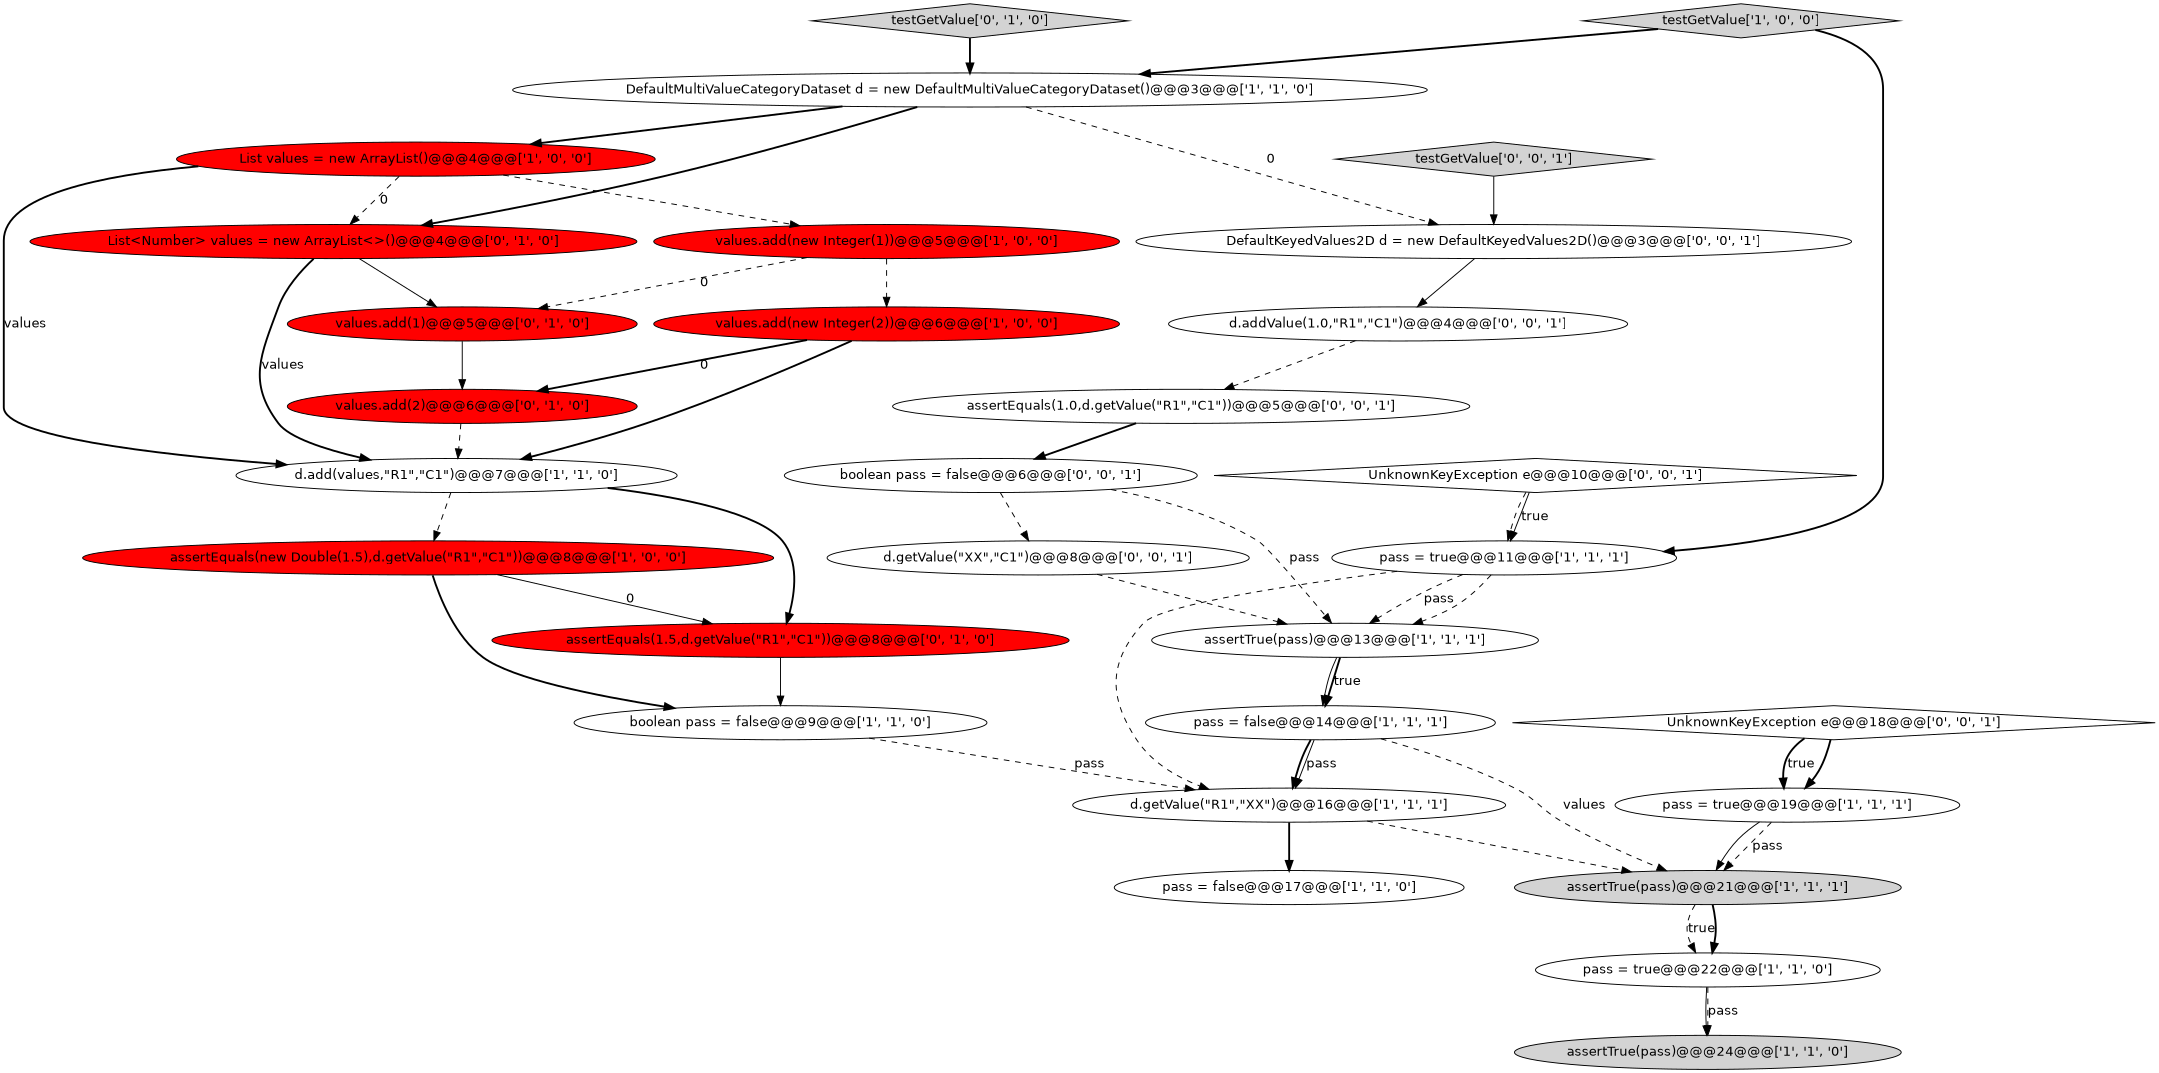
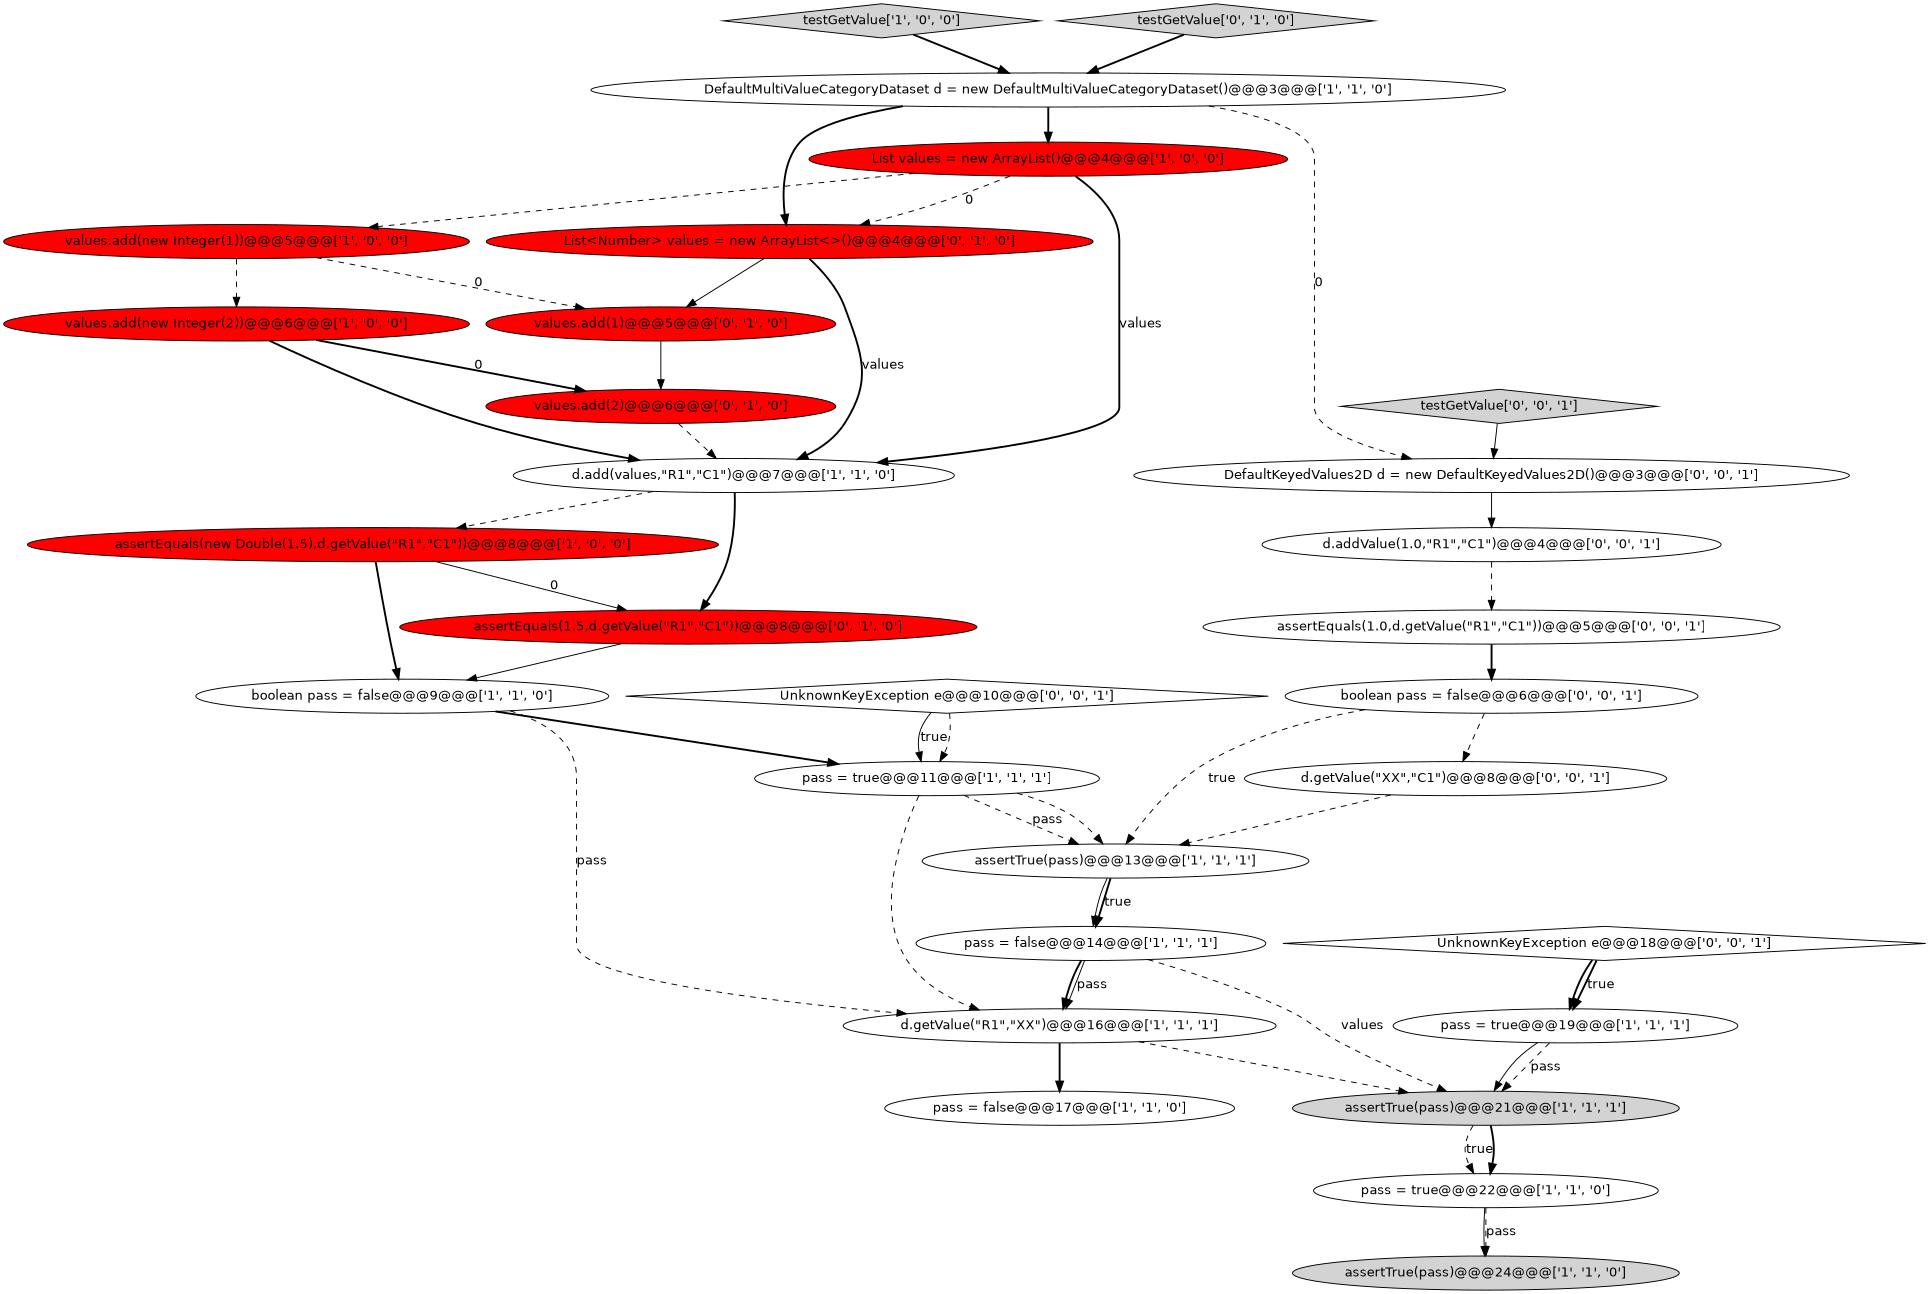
(1883, 351) -> (662, 737)
(1305, 558) -> (1222, 779)
